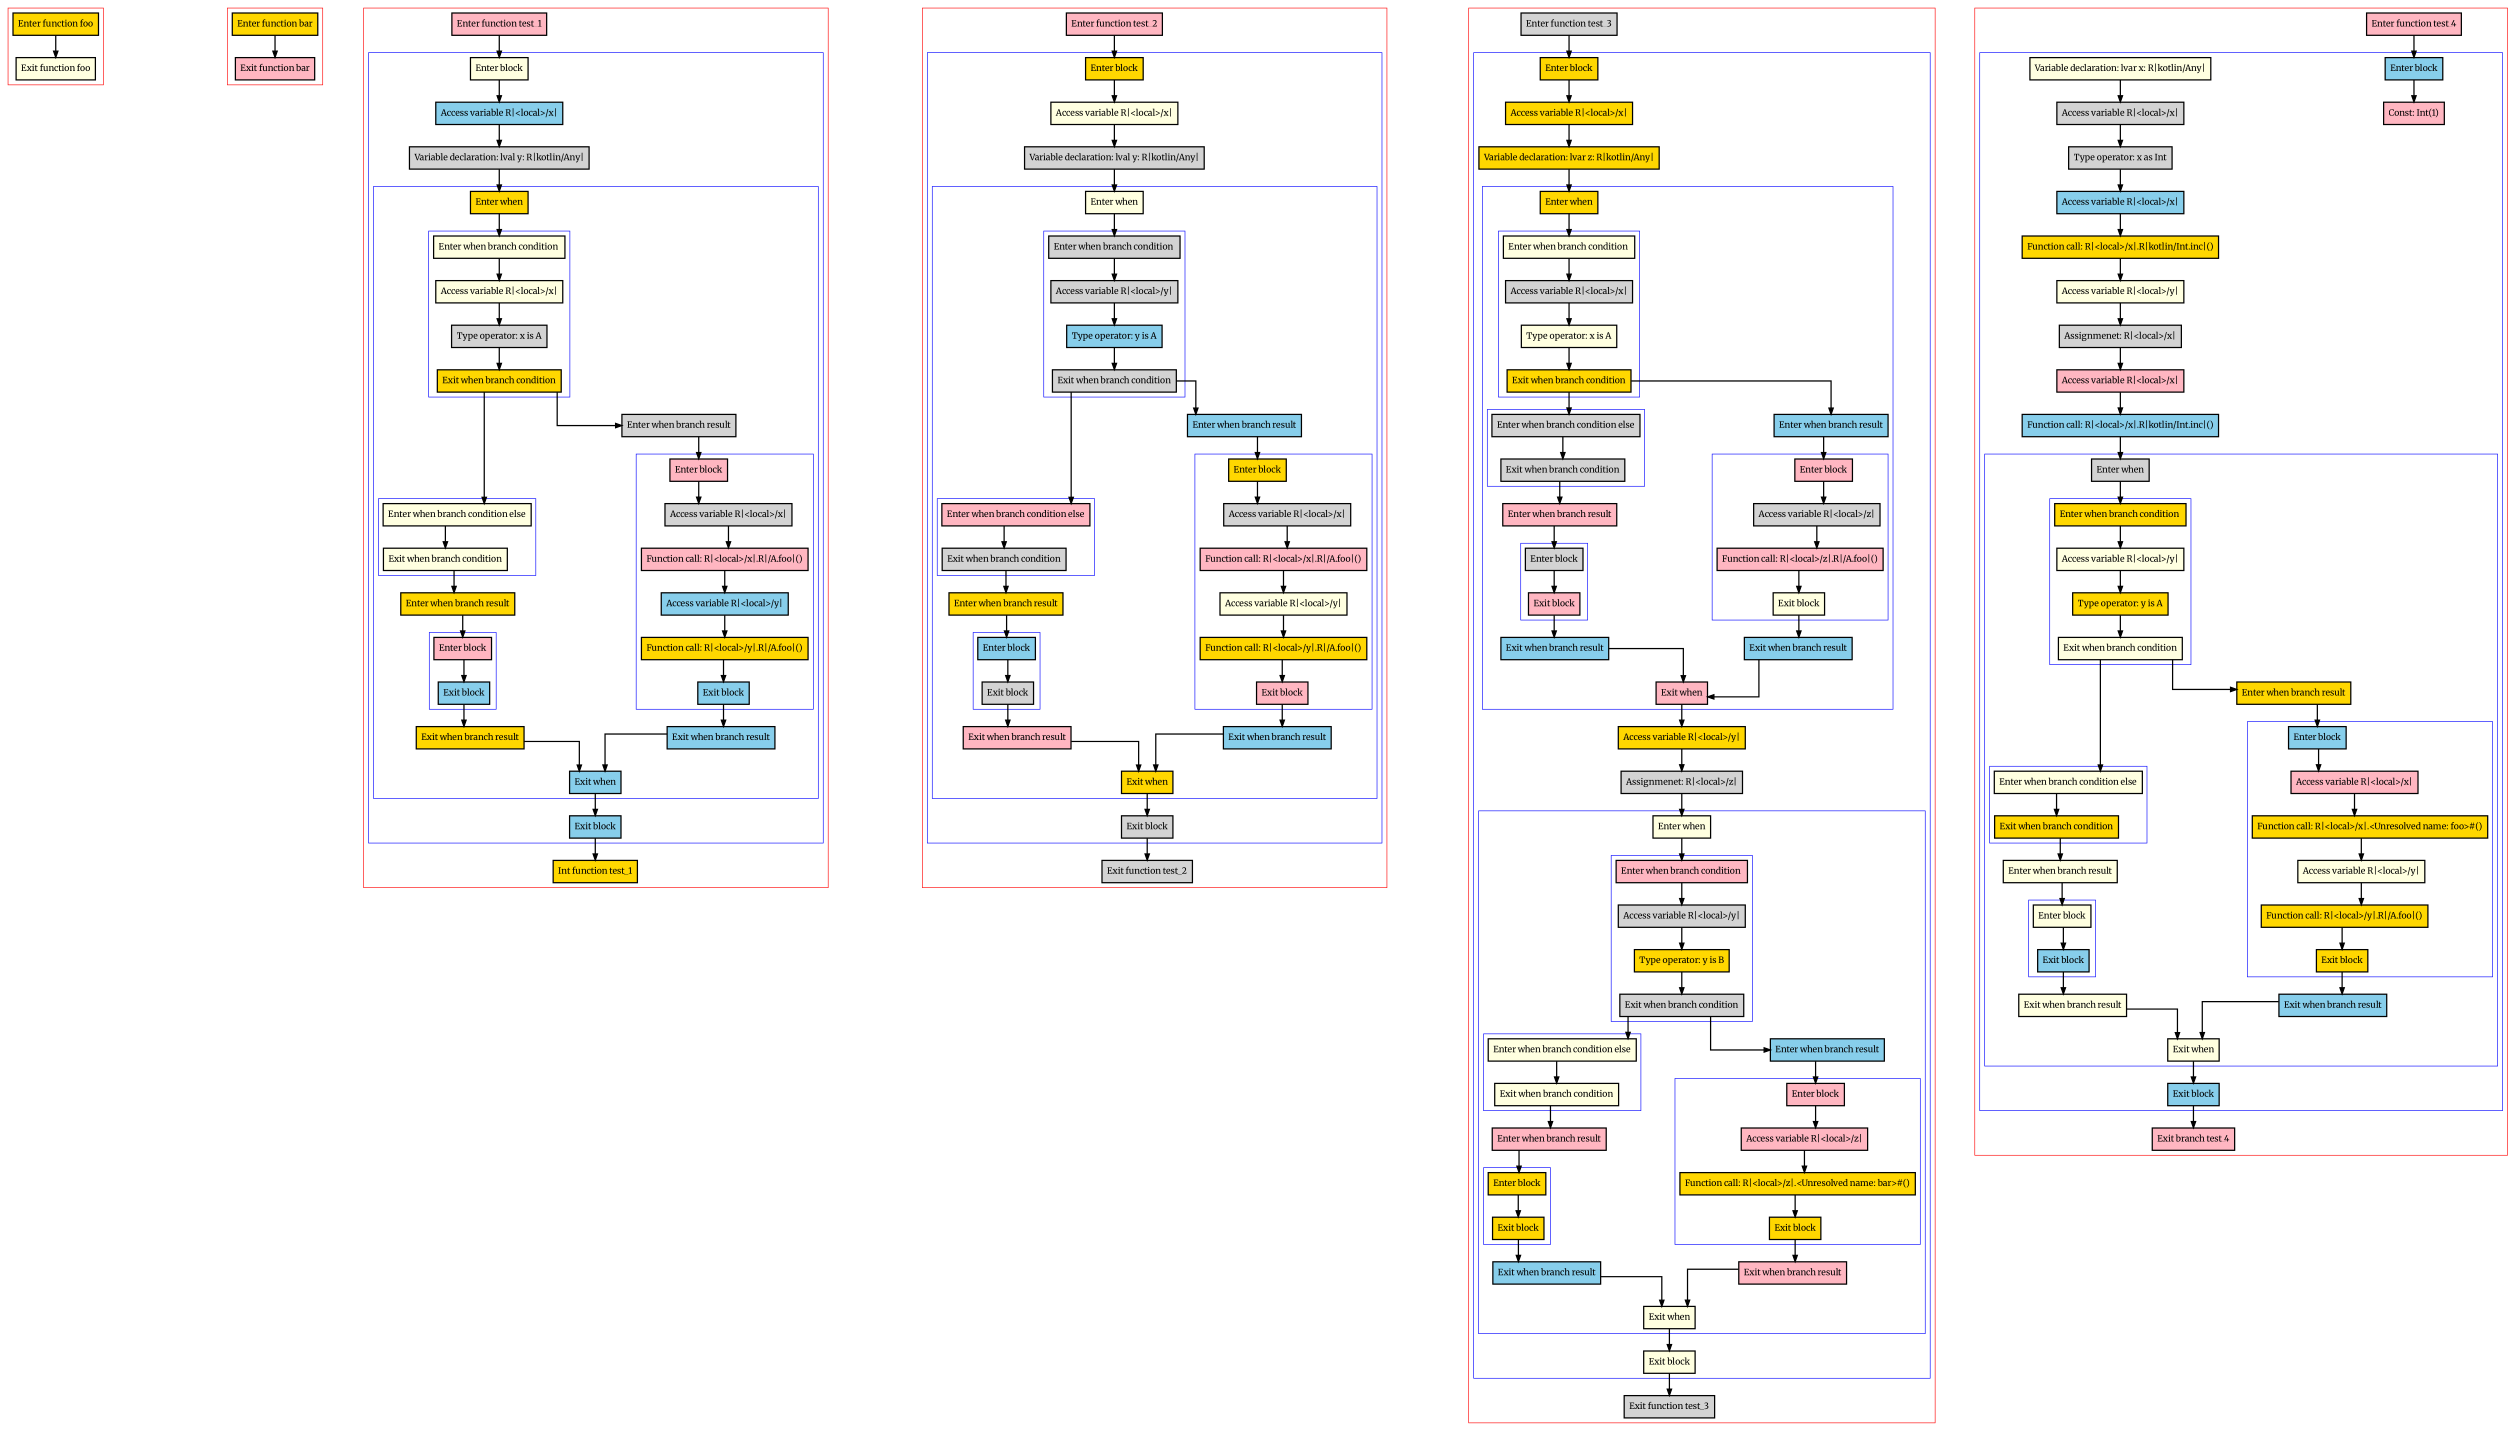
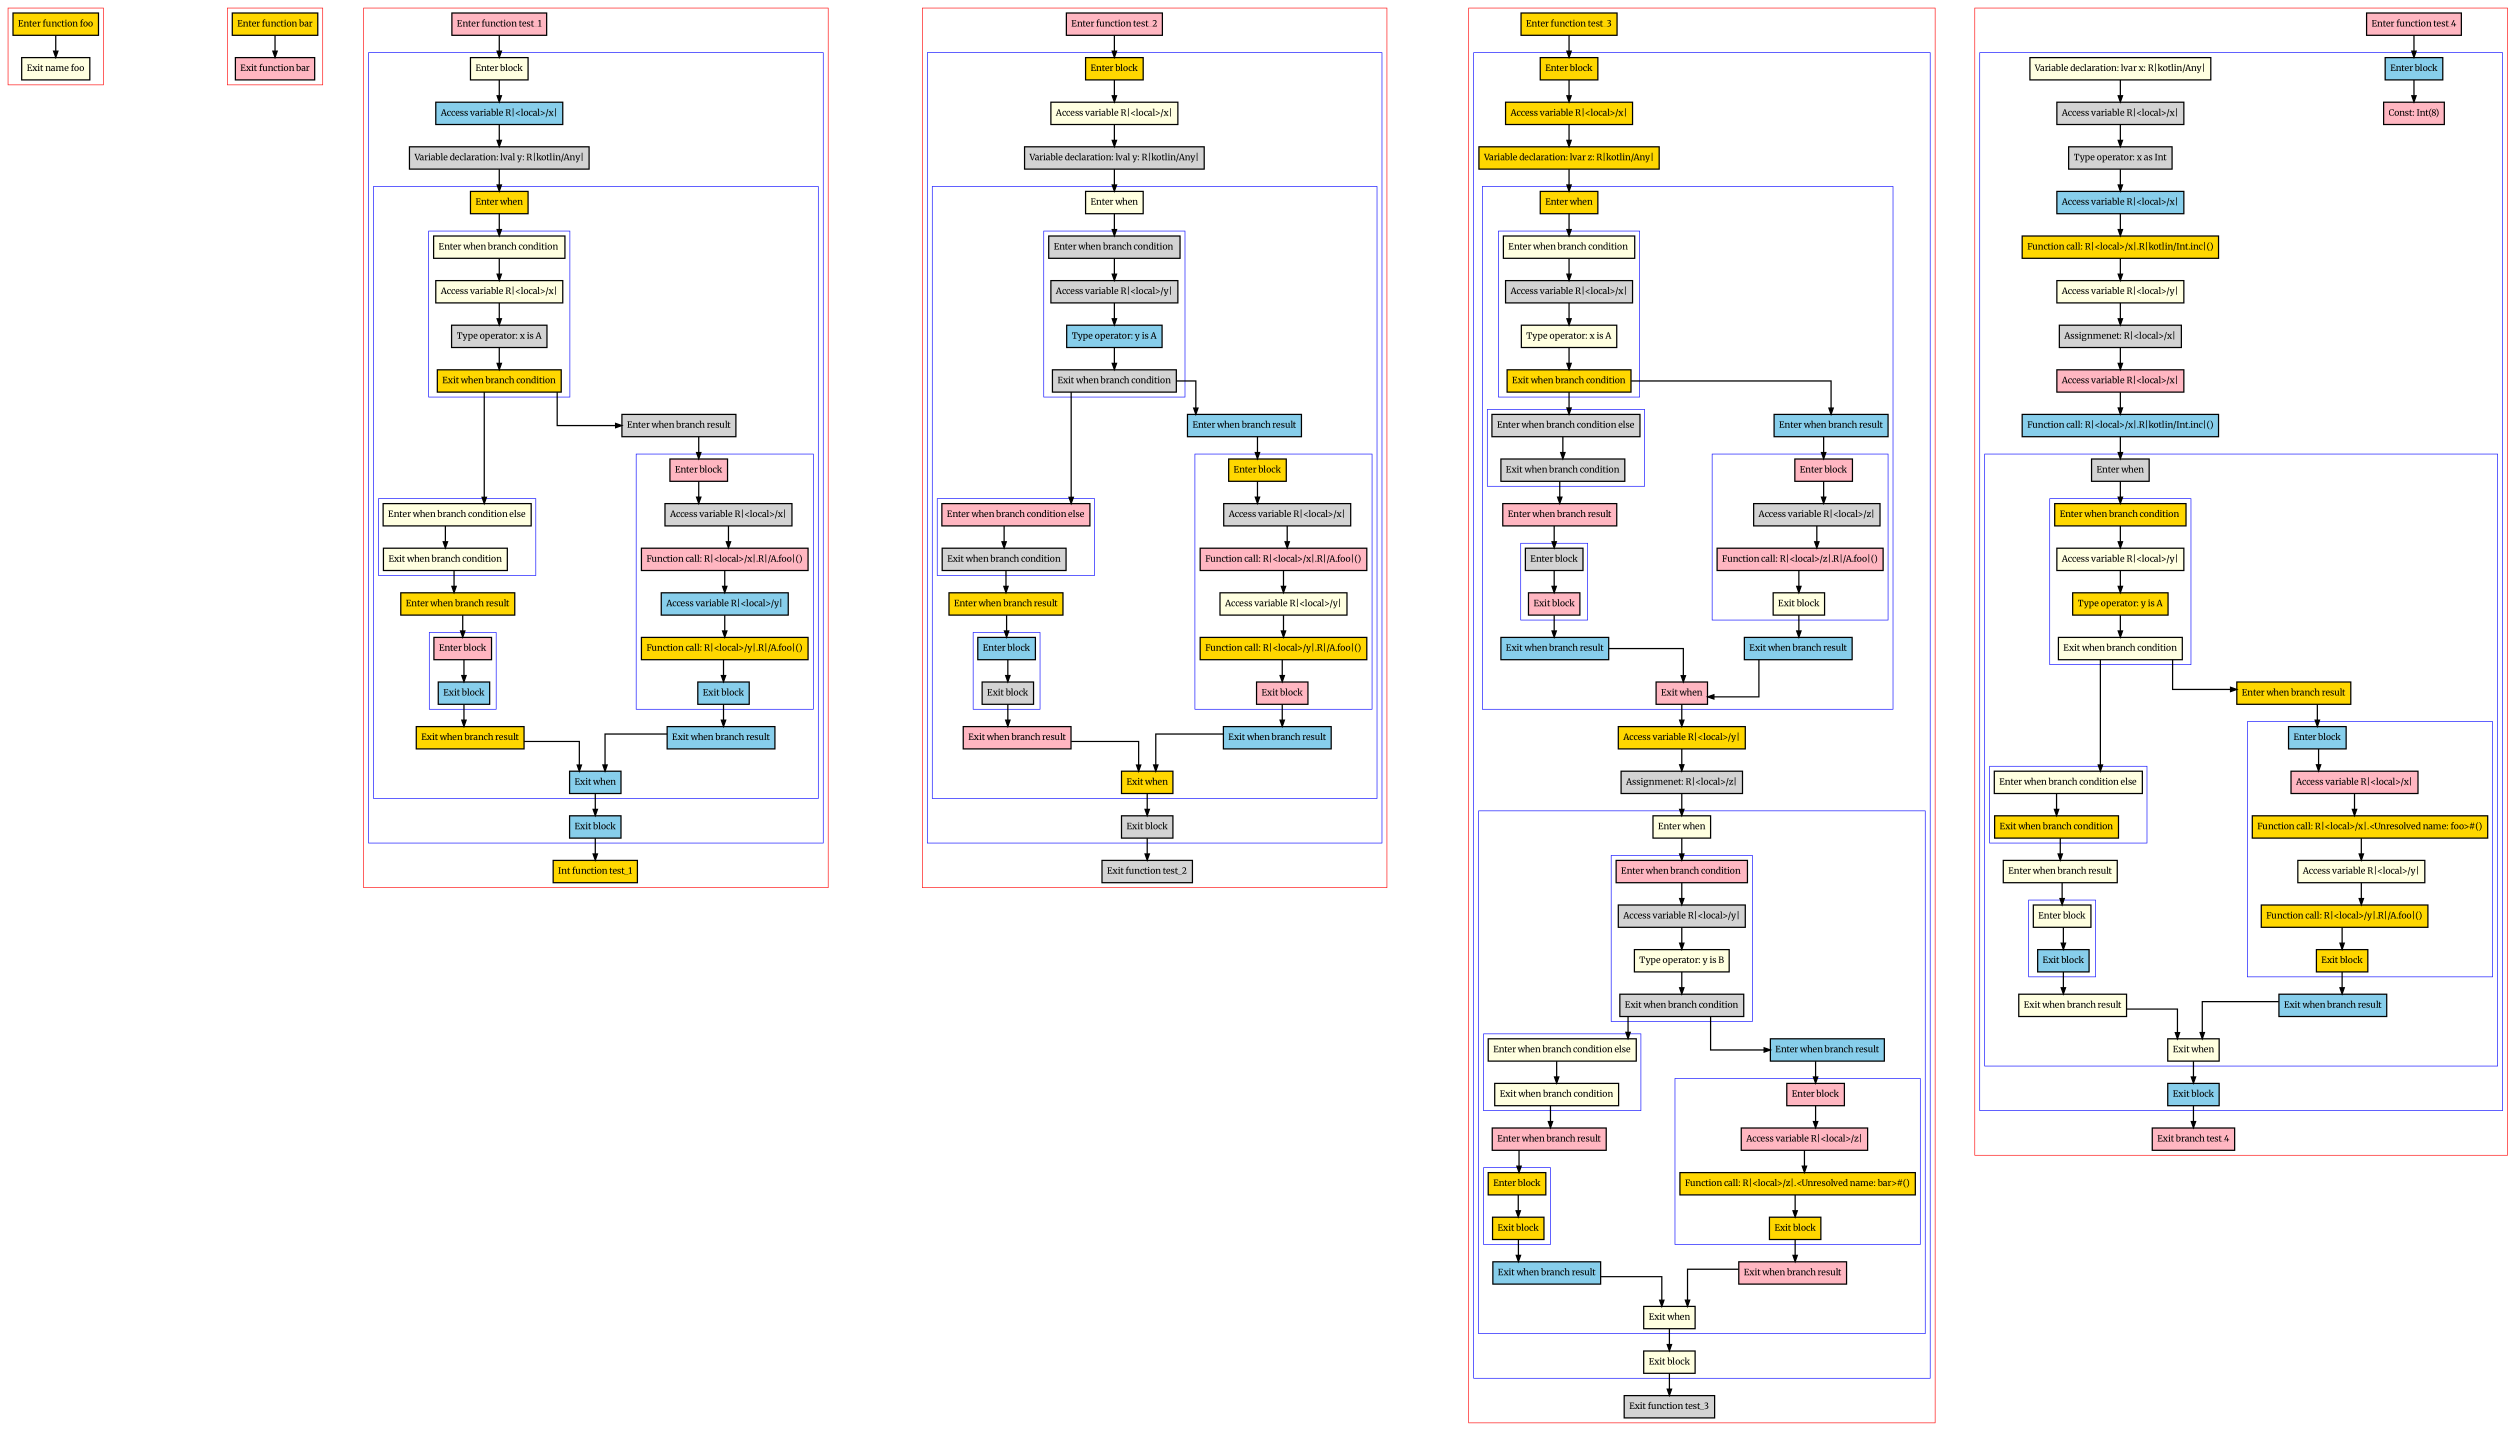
(1569, 24) -> (1569, 24)
(56, 69) -> (56, 69)
(2414, 113) -> (2414, 113)
(1682, 961) -> (1682, 961)
